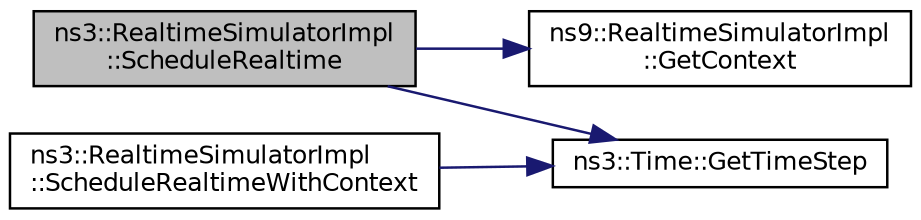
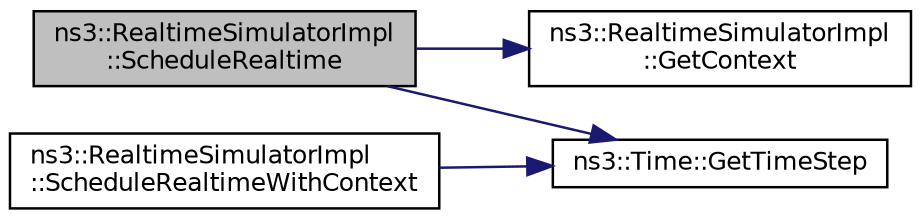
(720, 49) -> (720, 49)
